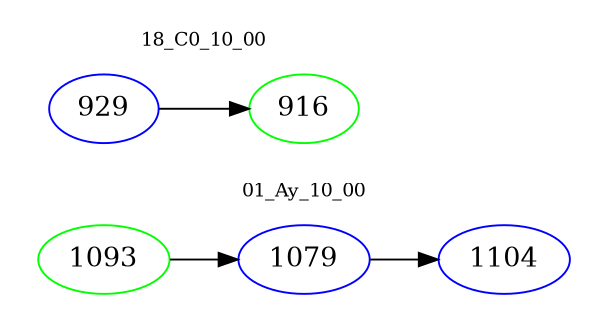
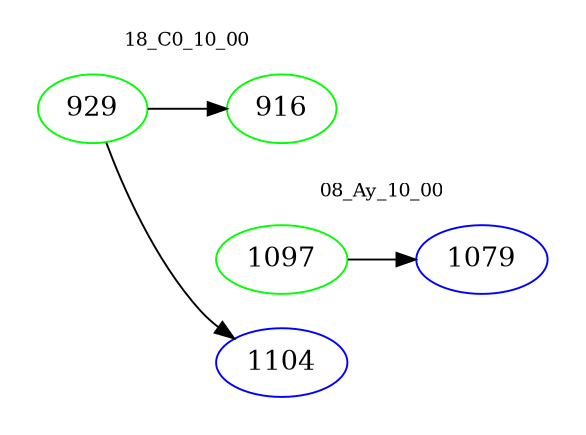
(104, 109) -> (93, 109)
(304, 192) -> (382, 192)
(104, 260) -> (282, 260)
(394, 260) -> (152, 242)
